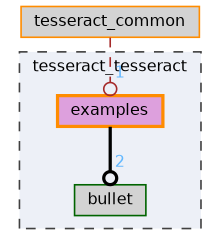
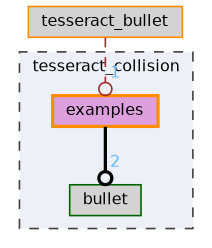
(110, 22) -> (105, 22)
(110, 67) -> (106, 67)
